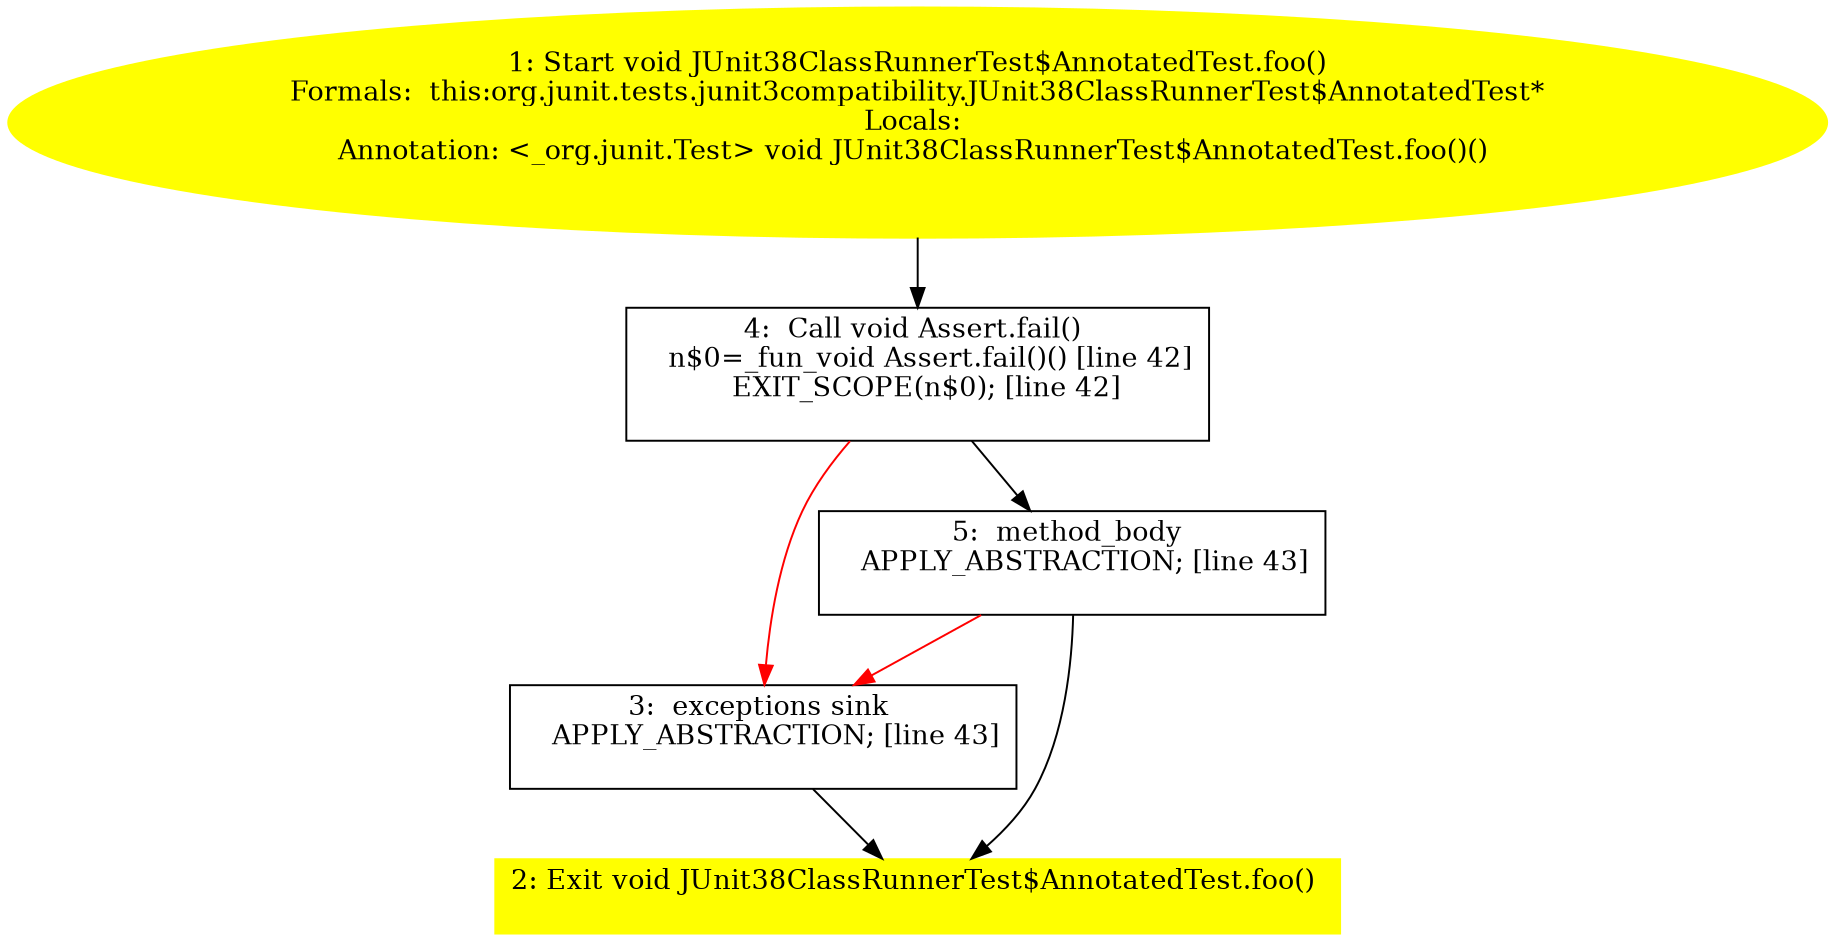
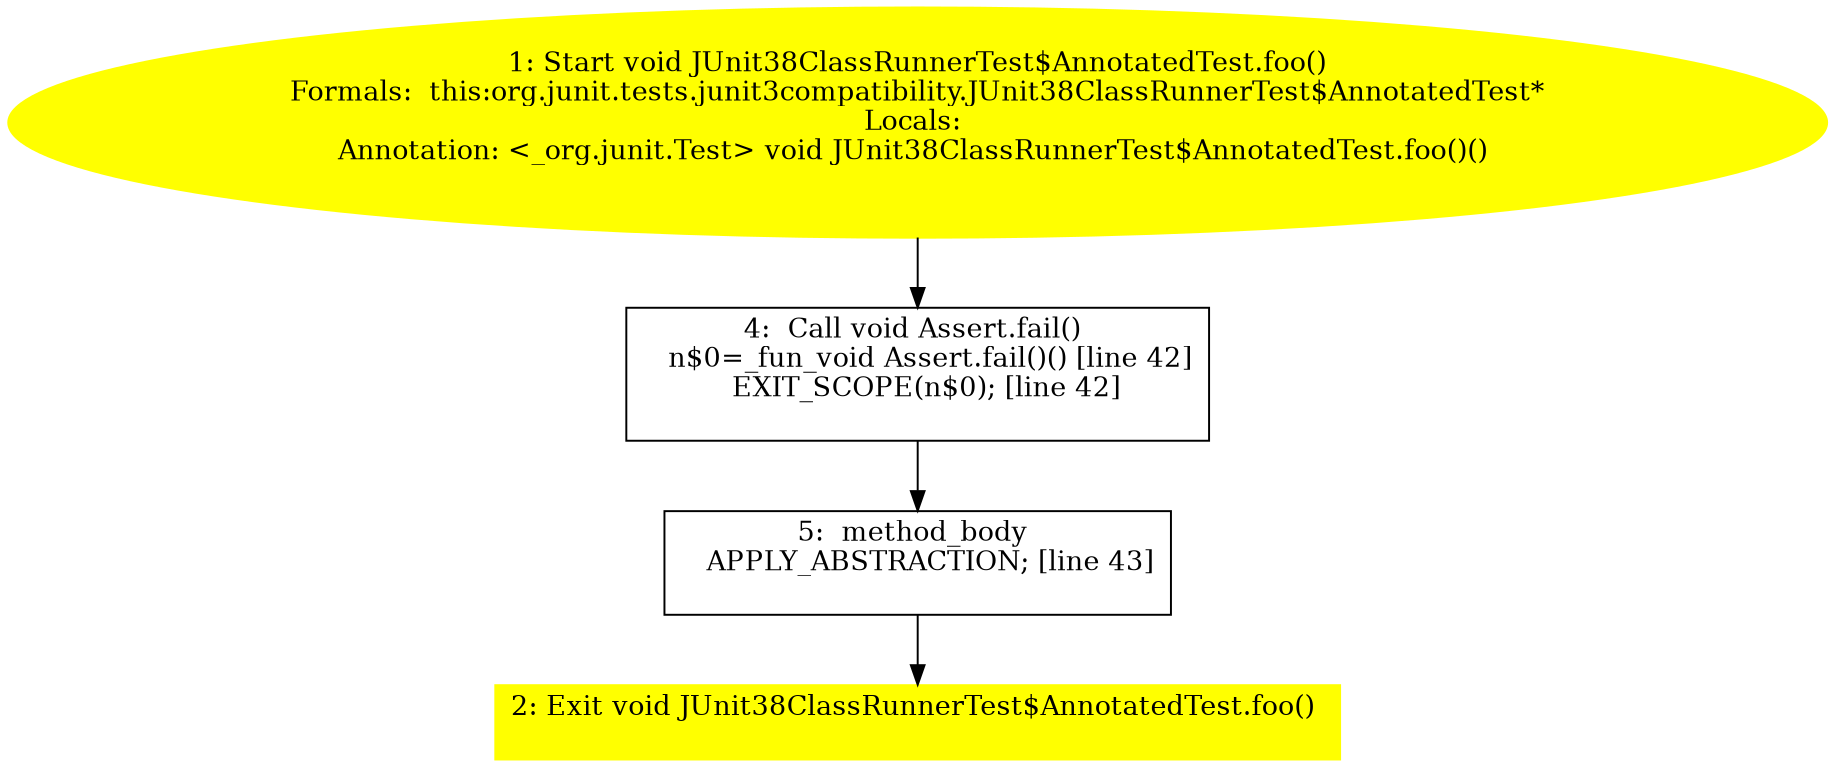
(763, 737) -> none
